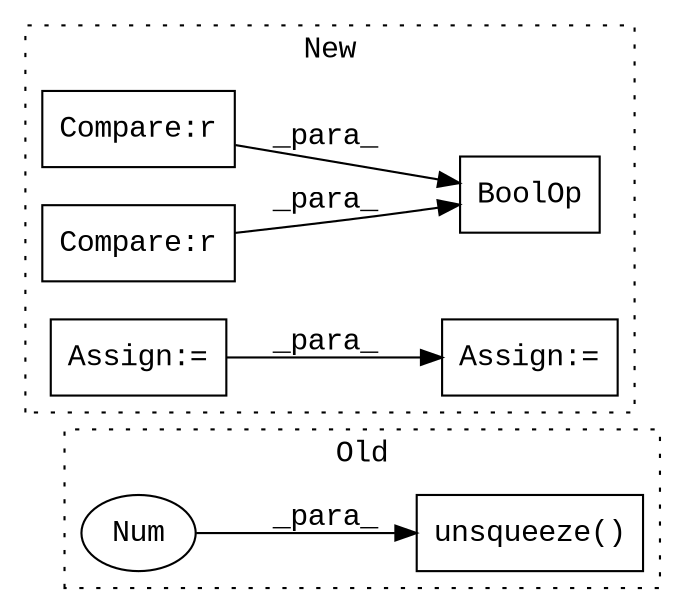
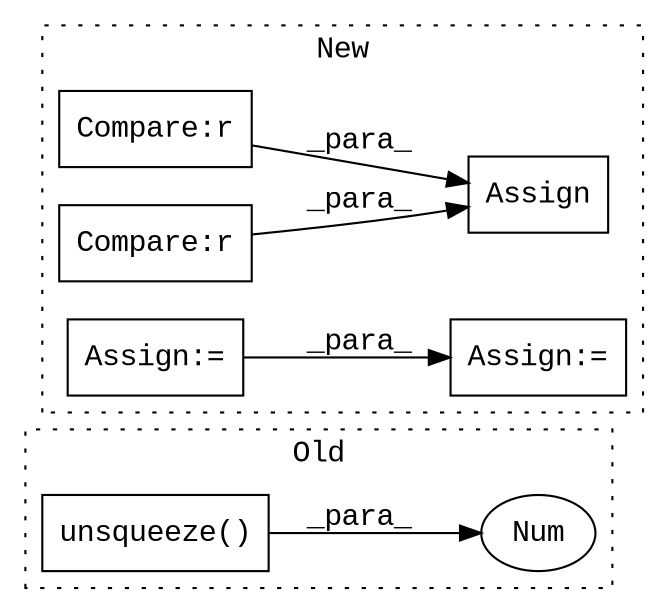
(530, 195) -> (538, 195)
(296, 533) -> (364, 533)
